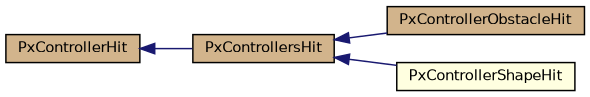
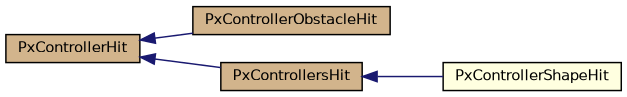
(368, 35) -> (174, 36)
